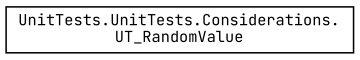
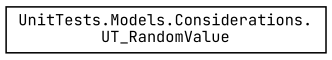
(180, 30) -> (166, 30)
